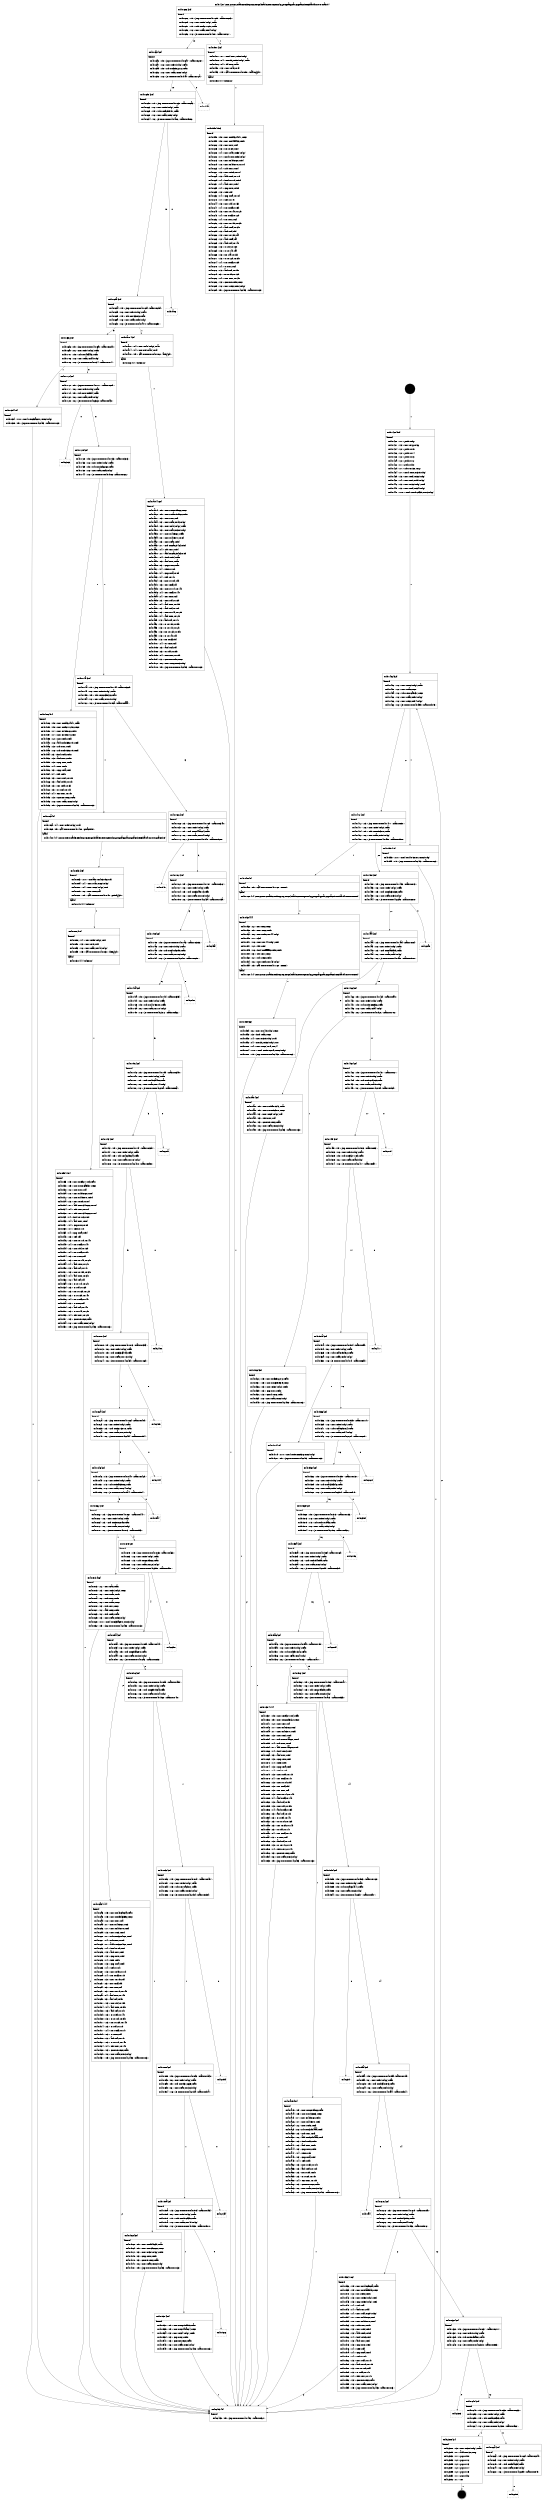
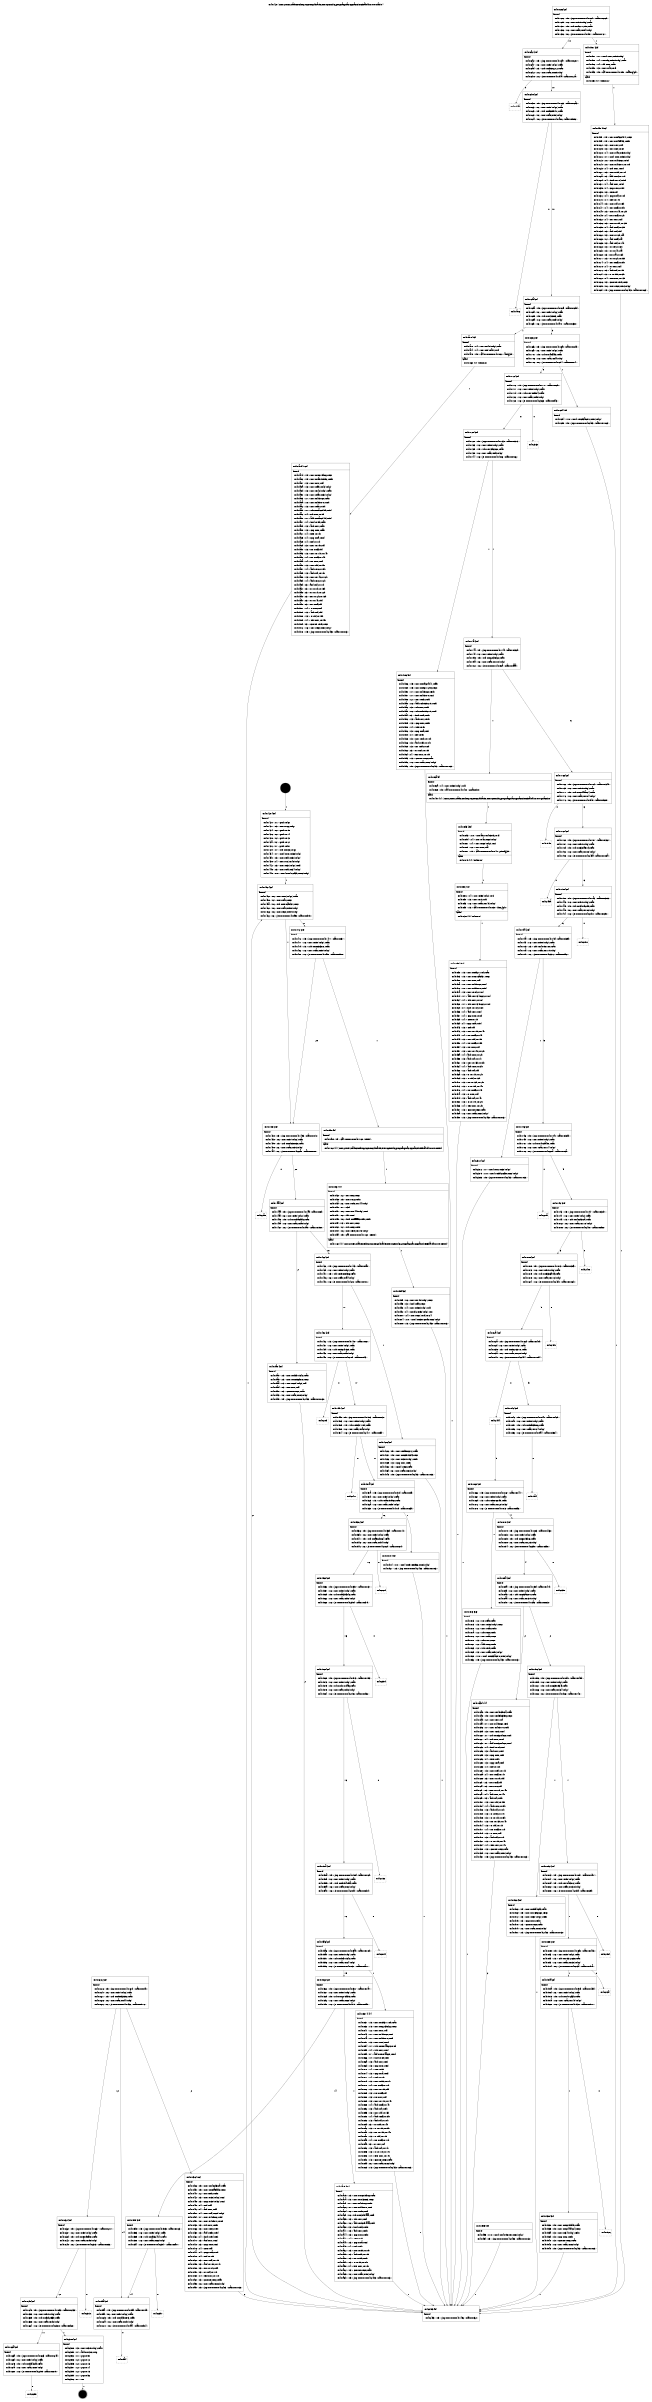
(410, 776) -> (288, 1021)
none -> (499, 1169)
(118, 1499) -> (495, 1452)
(392, 2146) -> (121, 2152)
